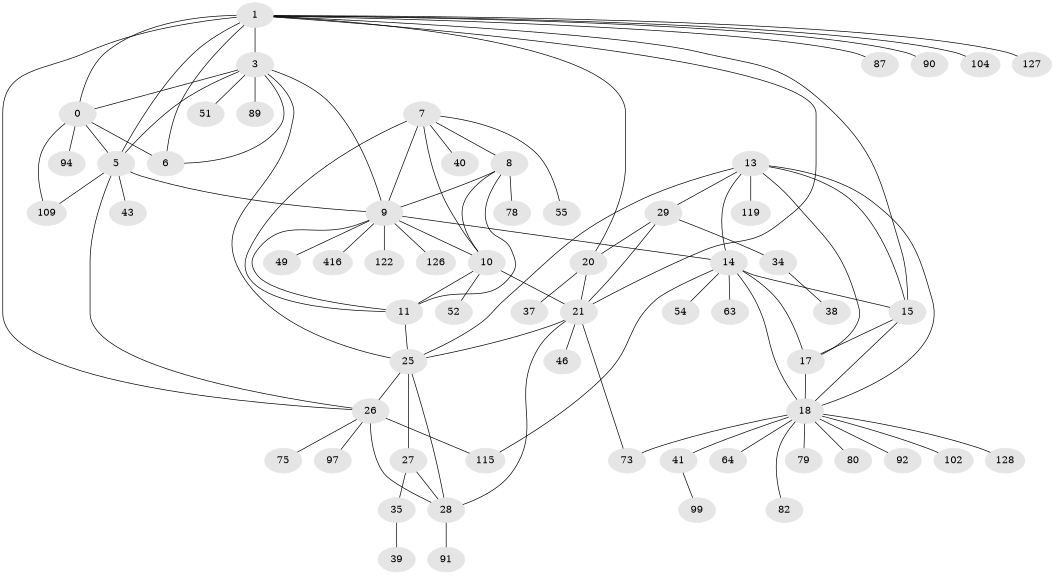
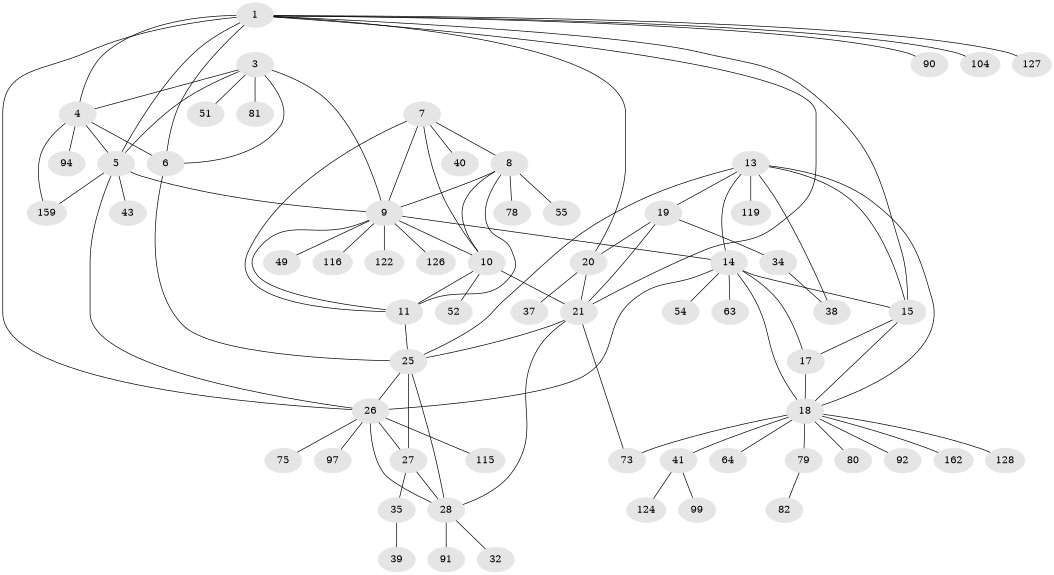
(255, 40) -> none
(880, 65) -> none
(78, 114) -> (78, 114)
(255, 114) -> (255, 114)
(516, 138) -> (536, 188)
(47, 213) -> (47, 213)
(663, 213) -> (663, 213)
(233, 250) -> (207, 338)
(840, 259) -> (796, 236)
(333, 263) -> (333, 263)
(562, 362) -> none
(614, 366) -> (575, 380)
none -> (389, 436)
(777, 457) -> (794, 485)
(954, 461) -> (954, 461)
none -> (646, 510)
none -> (496, 560)
